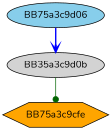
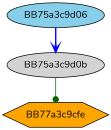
(56, 65) -> (56, 65)
(56, 115) -> (56, 115)
